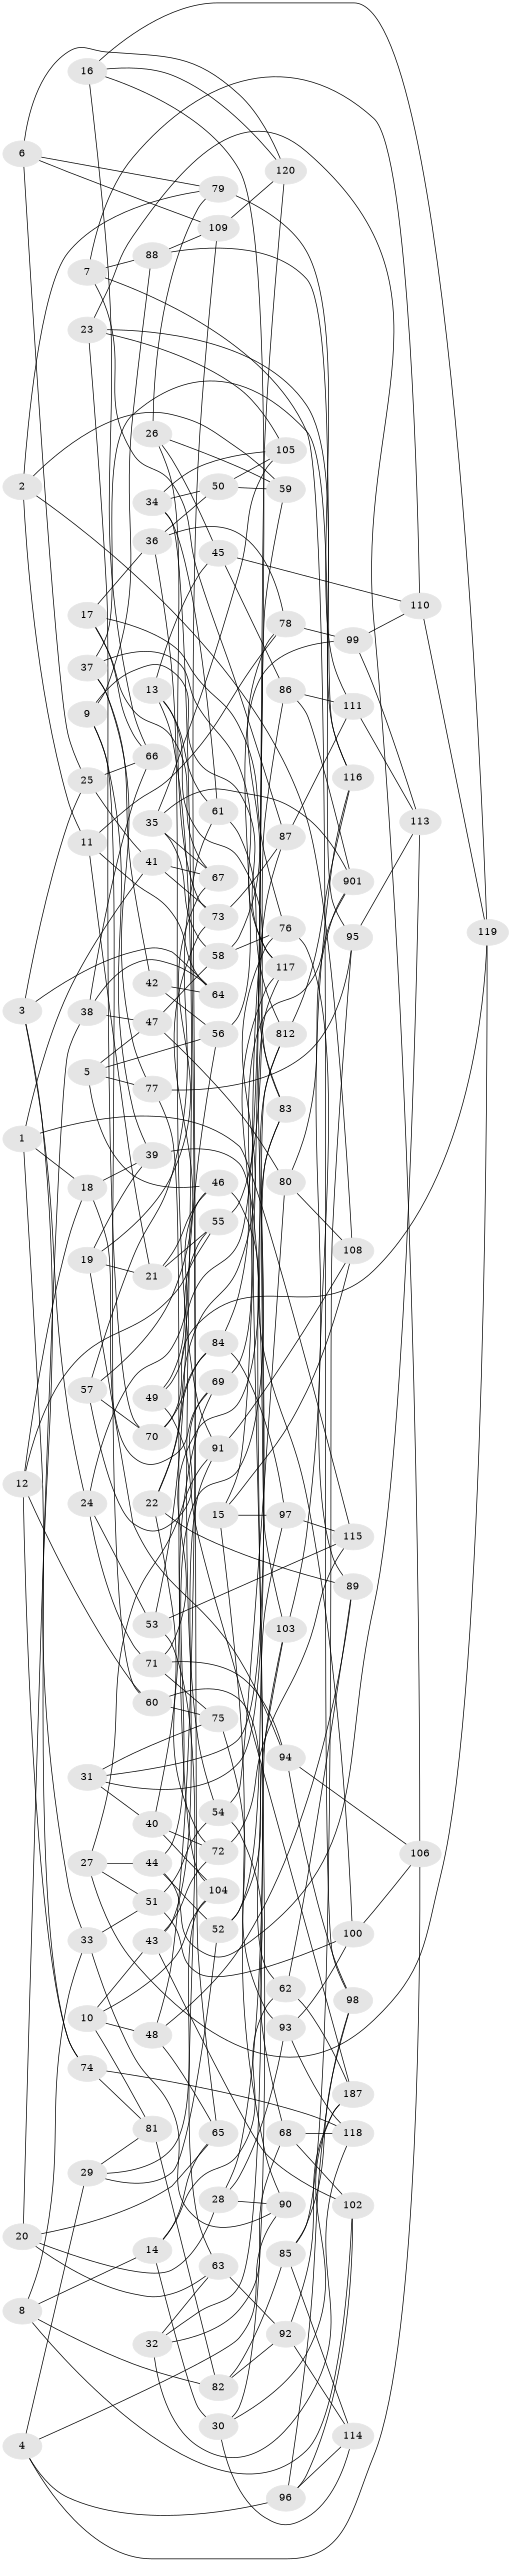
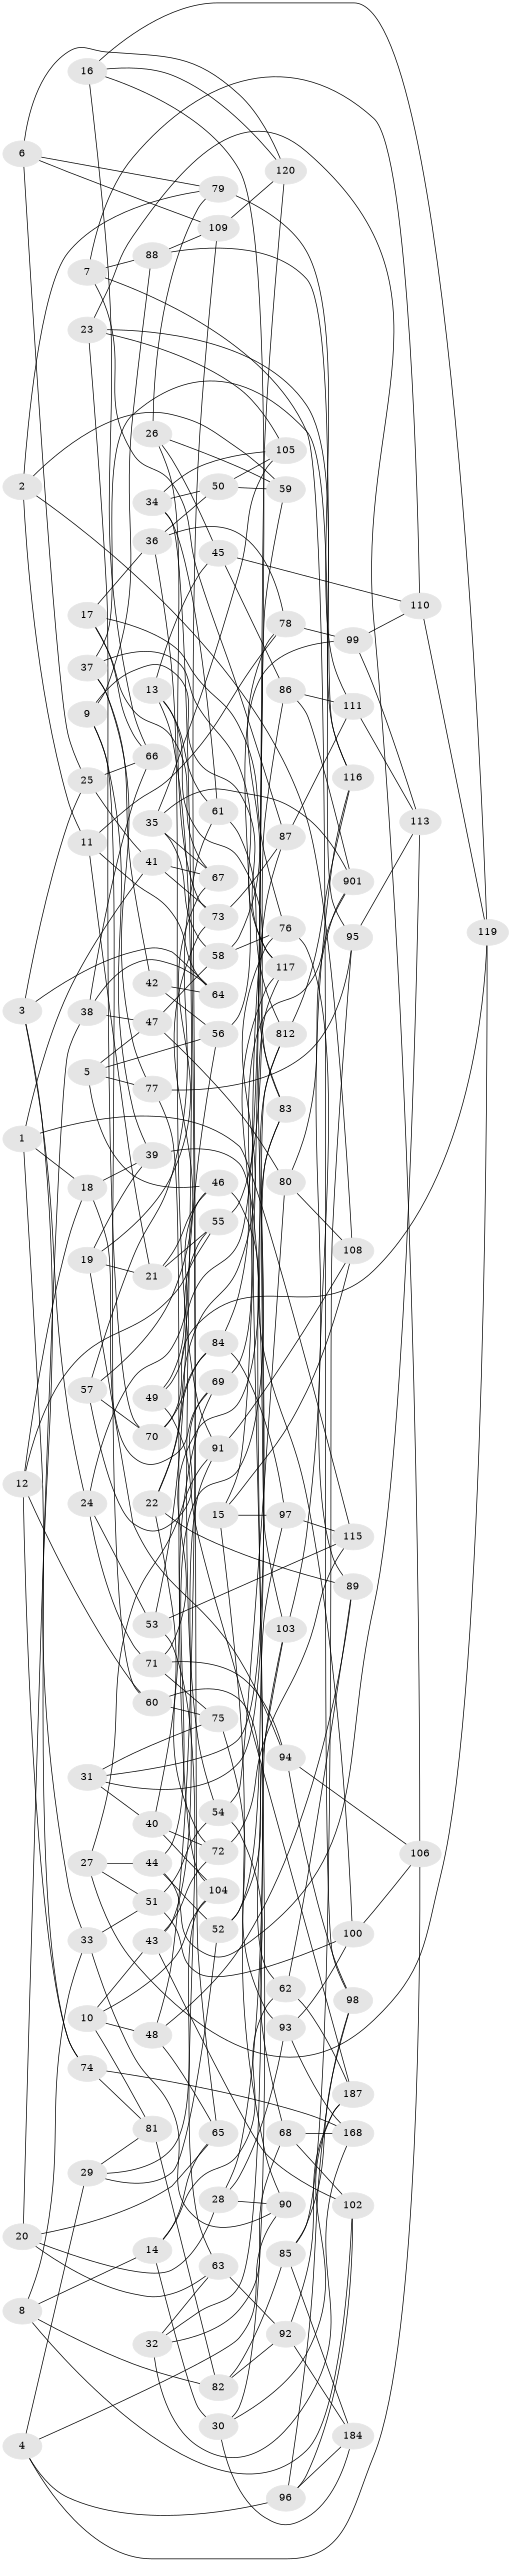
(353, 2133) -> (353, 2133)
(353, 2436) -> (353, 2436)
